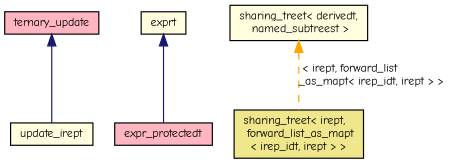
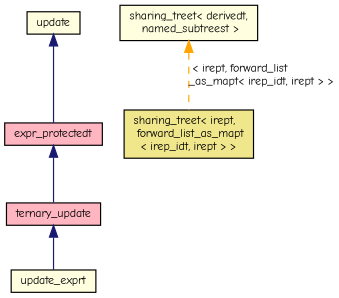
(164, 23) -> (54, 23)
(52, 134) -> (54, 281)
none -> (54, 180)
